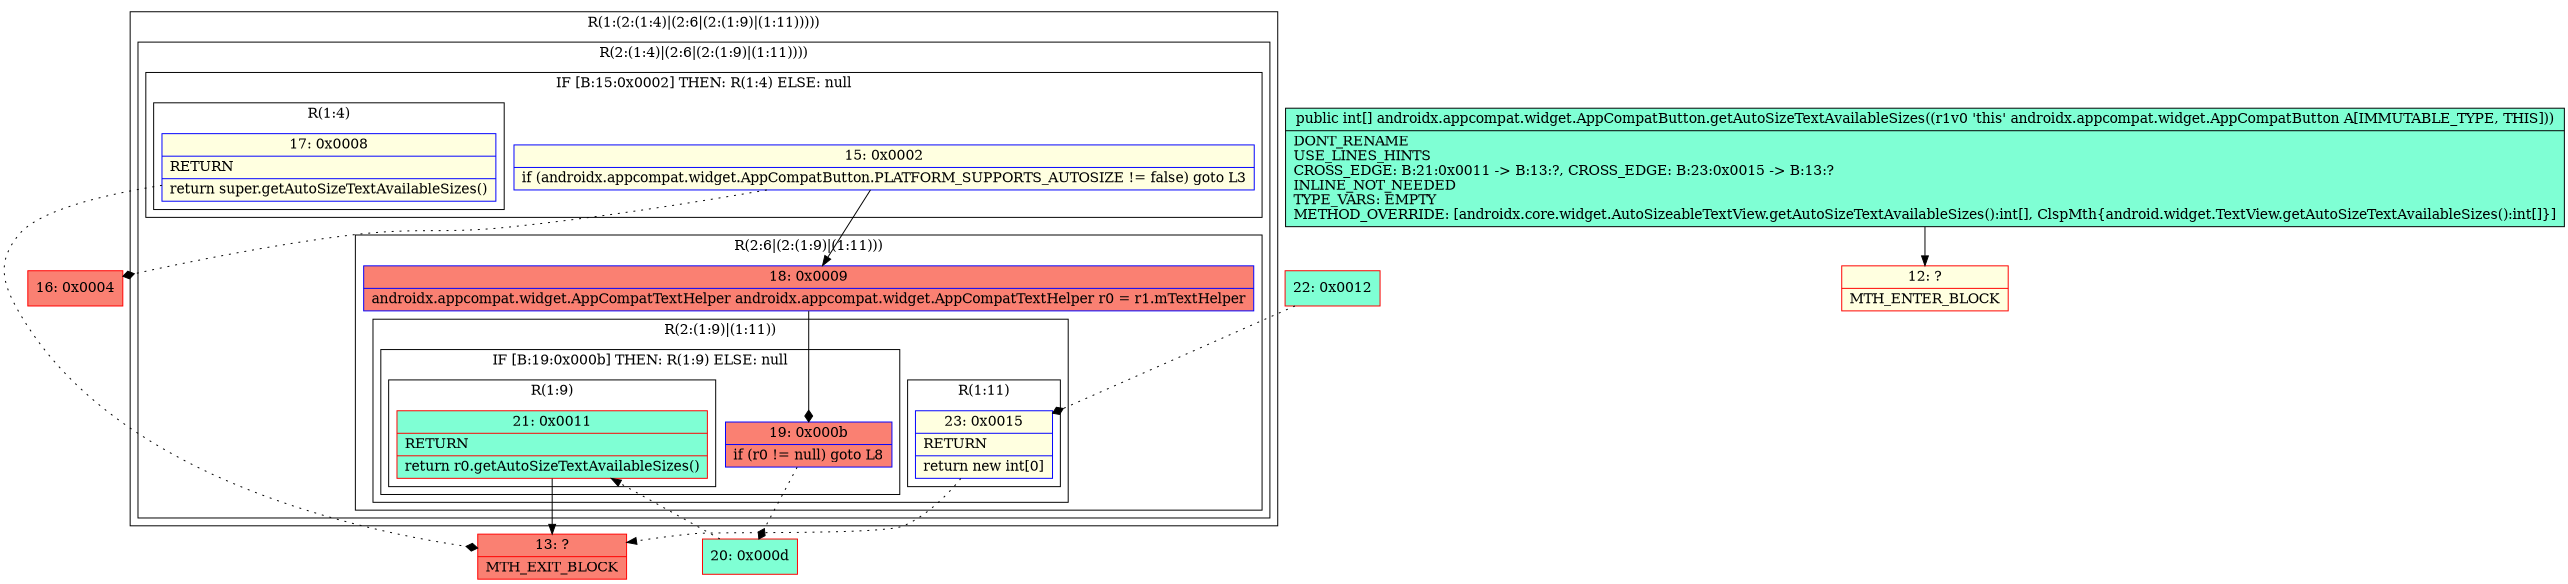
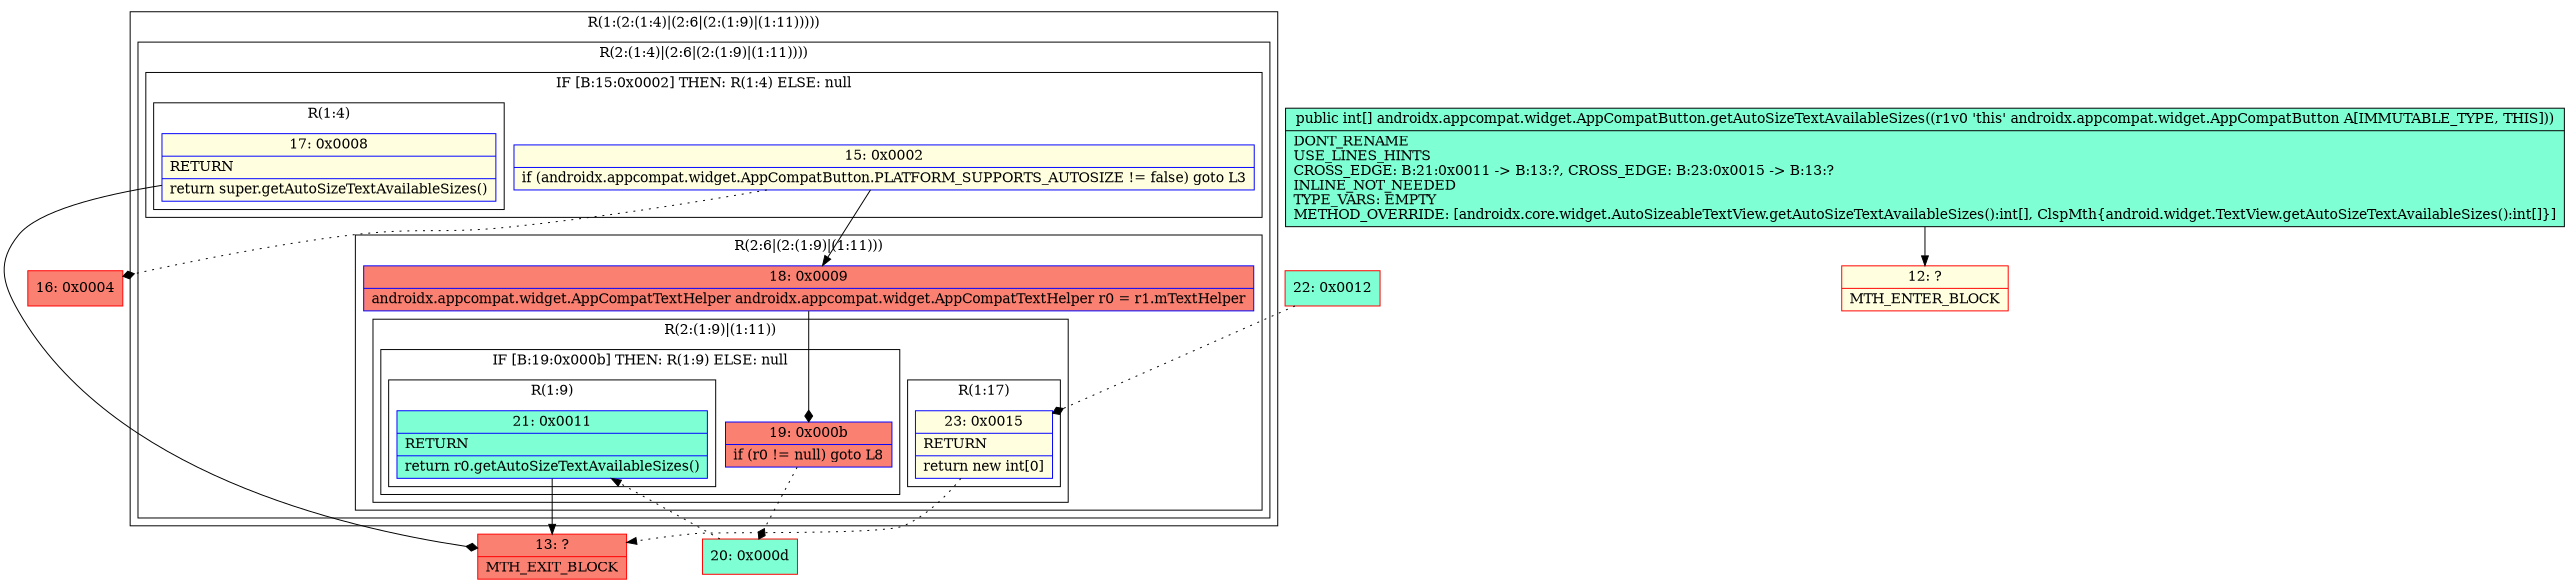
(984, 391) -> (984, 391)
(114, 416) -> (114, 416)
(552, 445) -> (552, 445)
